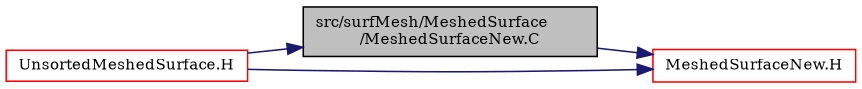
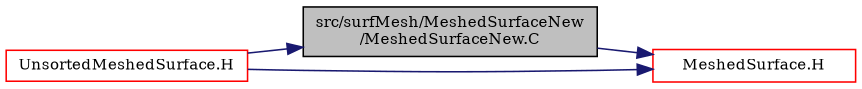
(450, 32) -> (450, 32)
(754, 66) -> (754, 66)
